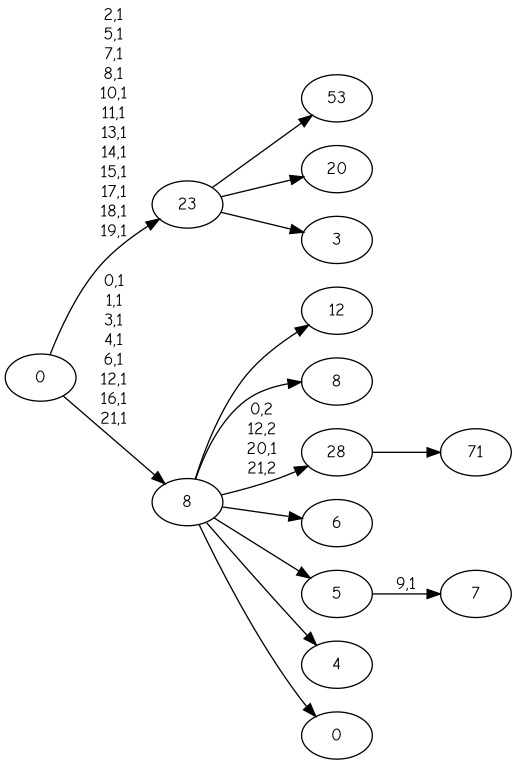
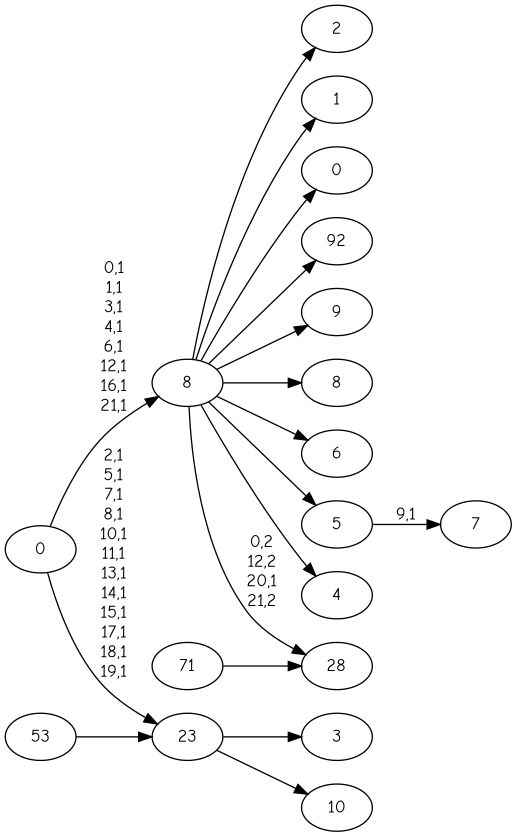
none -> (337, 29)
none -> (337, 100)
(257, 155) -> (107, 737)
(337, 169) -> (337, 808)
(337, 311) -> (337, 241)
none -> (337, 312)
(400, 452) -> (256, 666)
